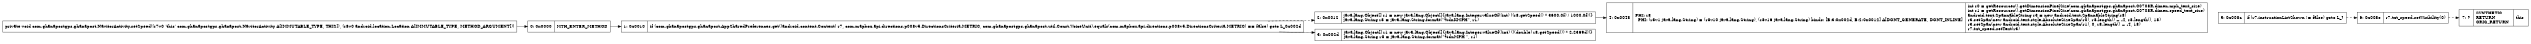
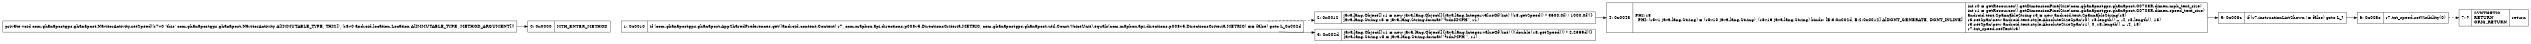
none -> (2211, 18)
(2350, 18) -> (2350, 18)
(2520, 18) -> (2519, 18)
(614, 27) -> none
